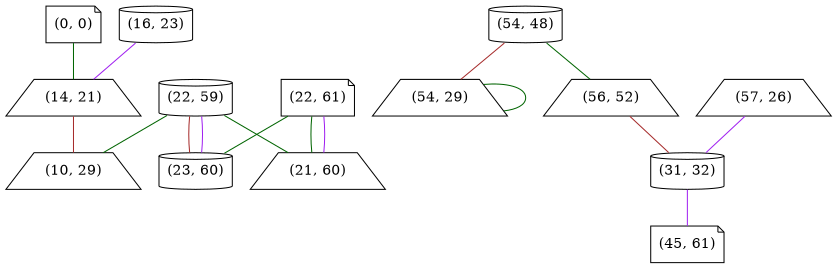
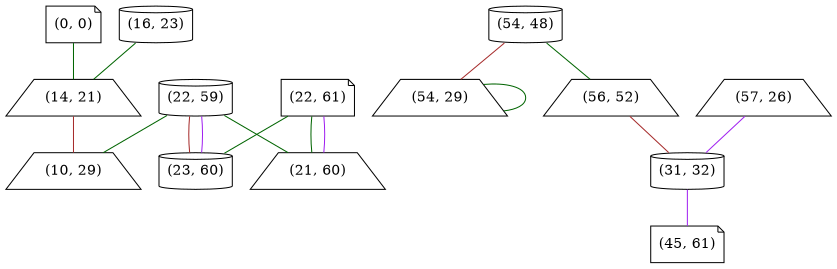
(115, 61) -> (115, 61)
